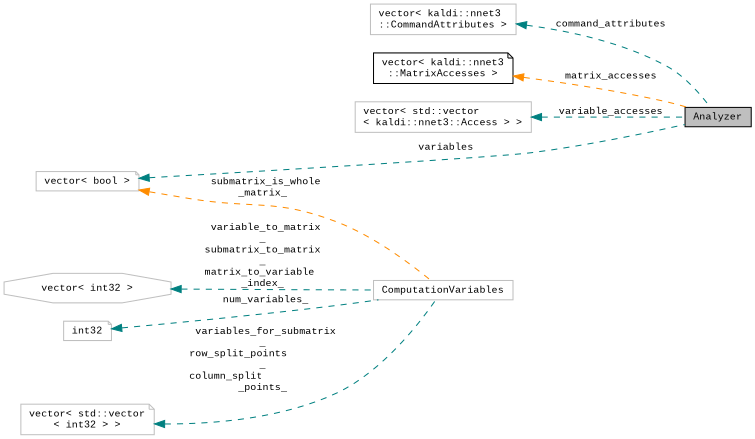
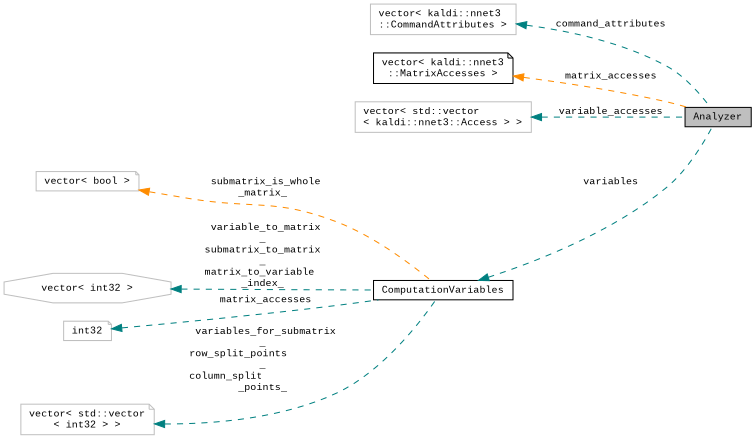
(418, 161) -> (615, 222)
(443, 290) -> (443, 290)
(263, 300) -> (263, 300)
